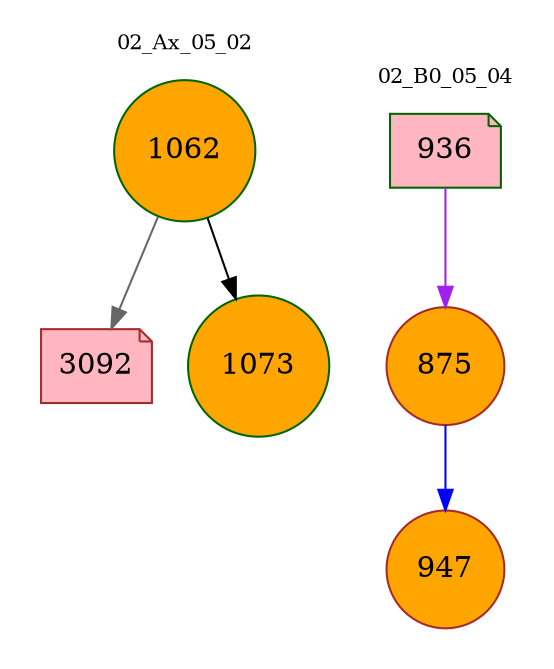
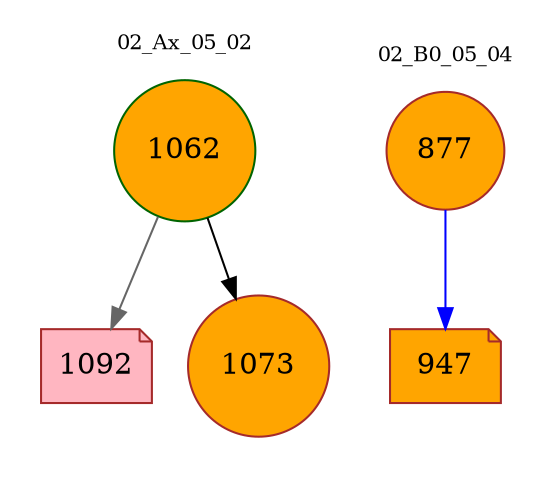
(445, 151) -> none
(96, 366) -> (96, 366)
(259, 366) -> (259, 366)
(445, 366) -> (445, 151)
(445, 569) -> (445, 366)
